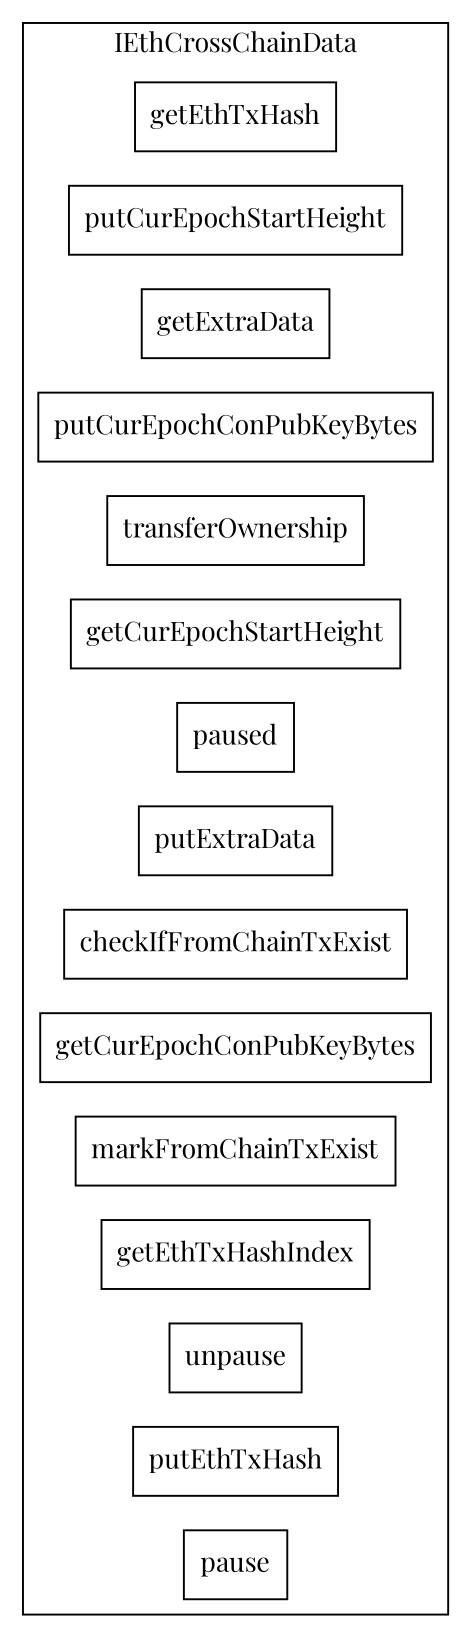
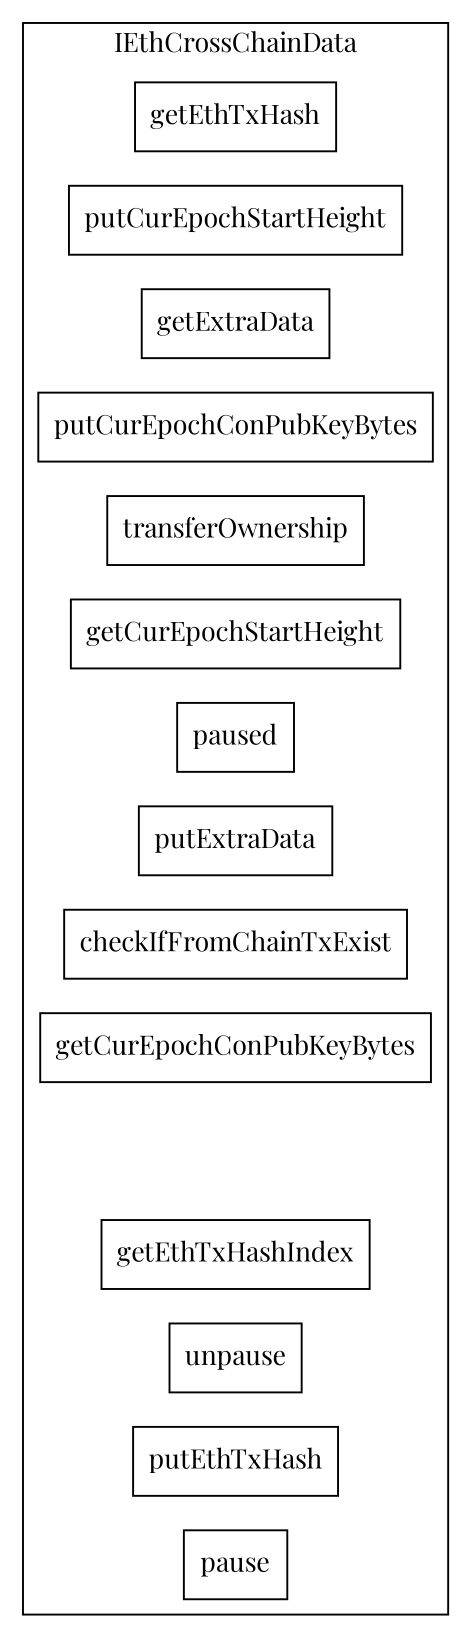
(236, 1151) -> none
